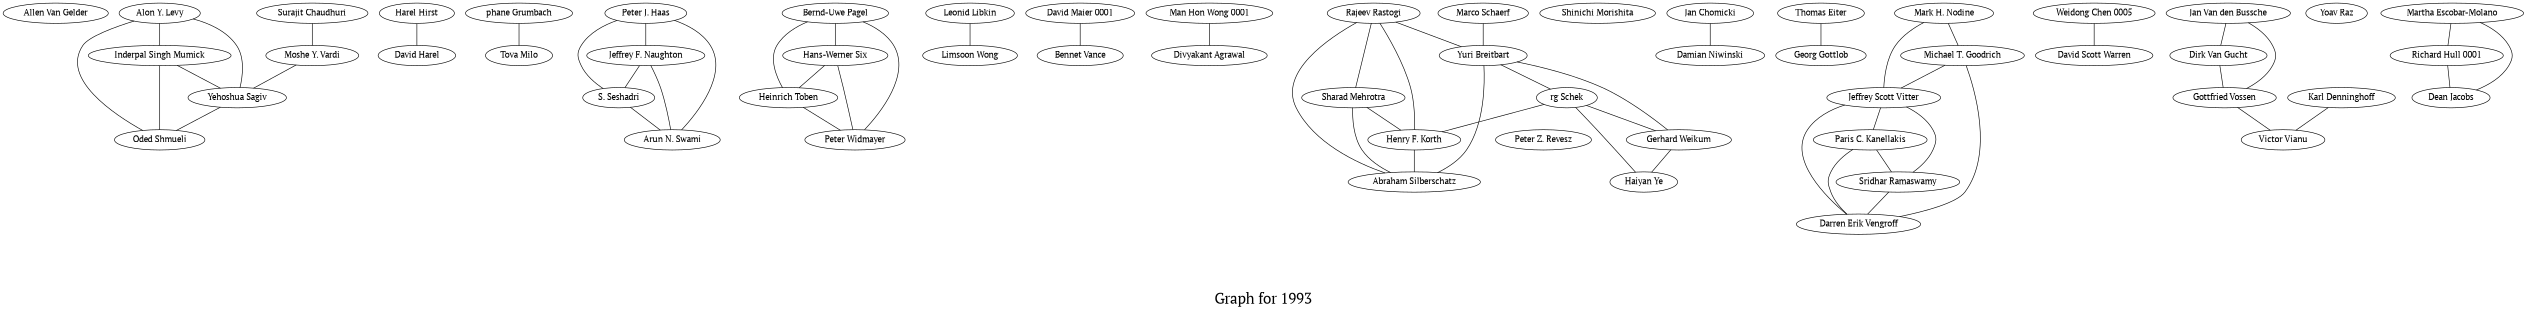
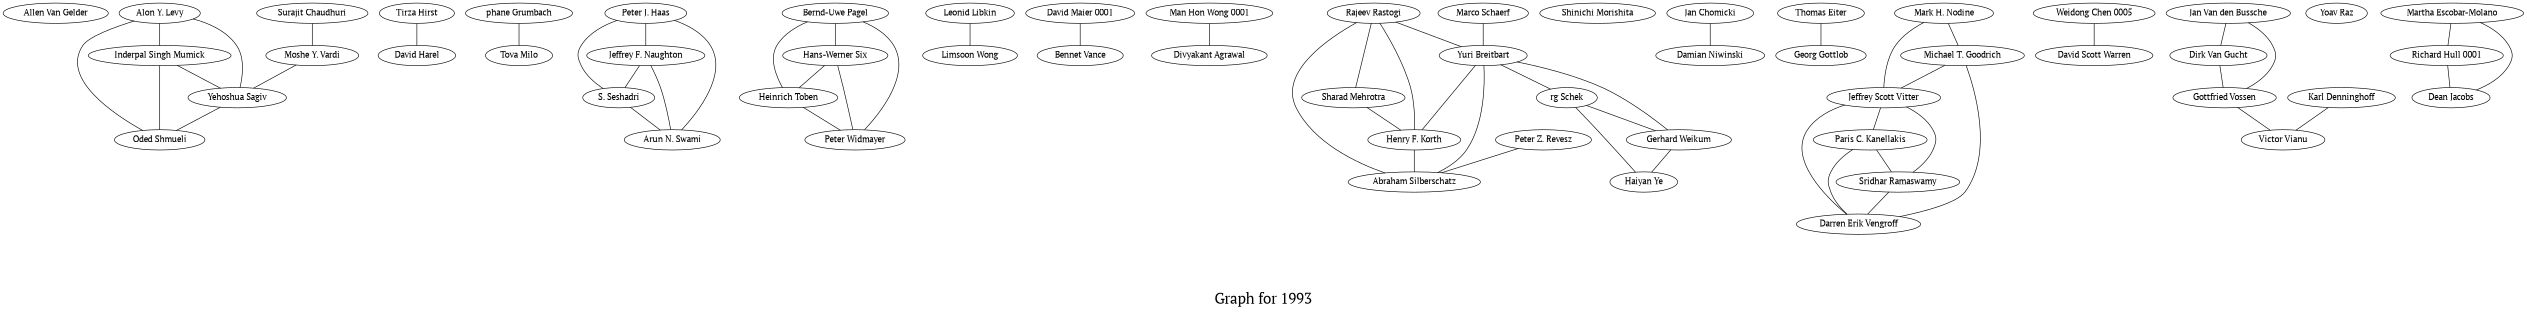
(417, 13) -> (417, 13)
(1493, 118) -> (1449, 98)
(1360, 147) -> (1480, 161)
